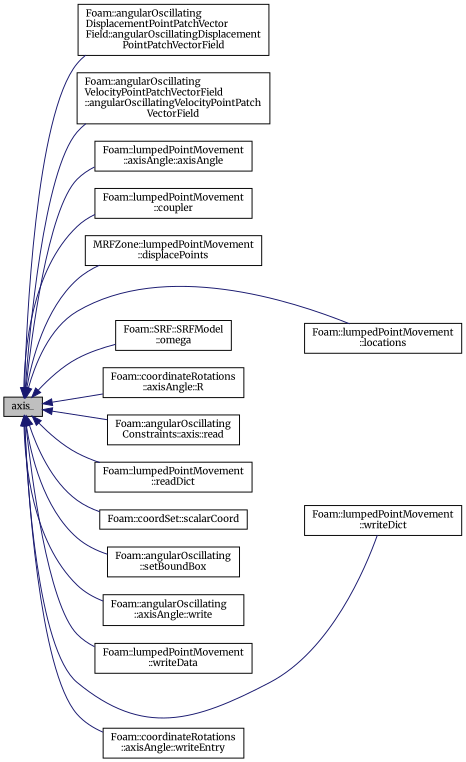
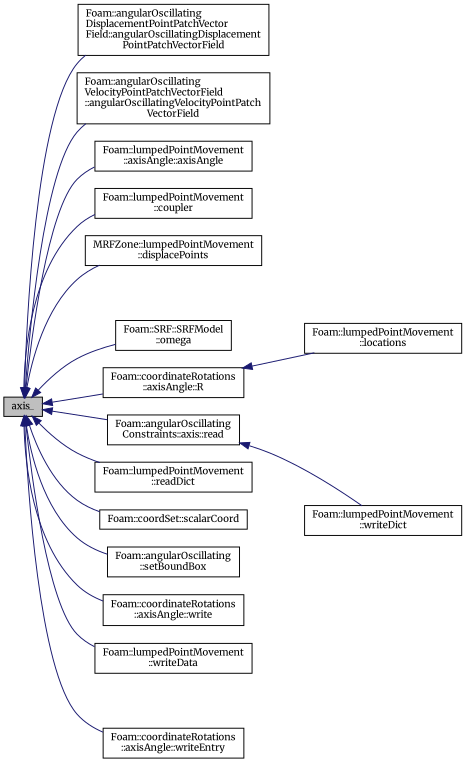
(167, 287) -> (283, 359)
(174, 610) -> (174, 610)
(133, 713) -> (308, 472)
